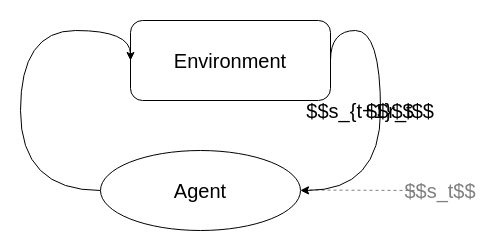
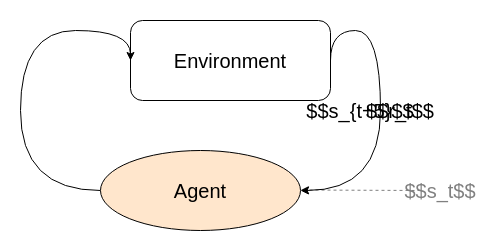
(361, 111) -> (361, 111)
(201, 191) -> (201, 191)
